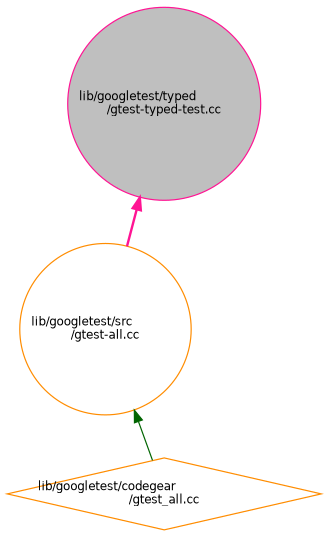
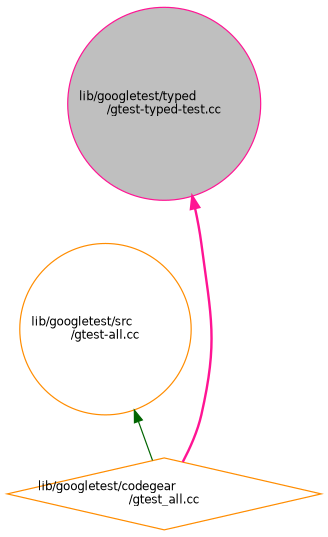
(132, 228) -> (211, 337)
